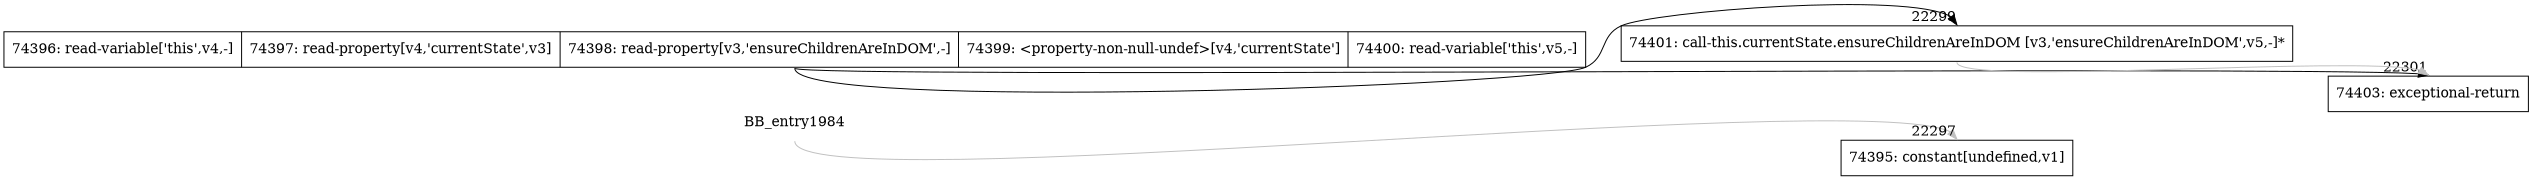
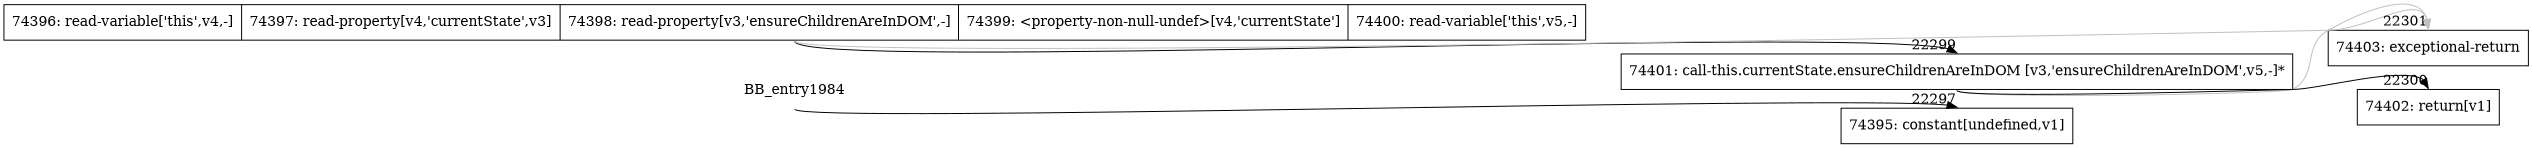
(1607, 72) -> (1901, 38)
none -> (2428, 107)
(1372, 141) -> (1371, 108)
